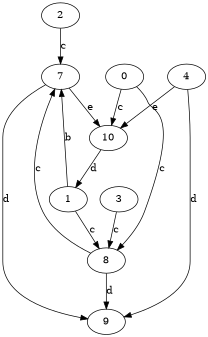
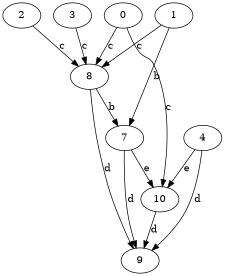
(61, 43) -> (53, 44)
(90, 166) -> (151, 226)
(38, 169) -> (112, 107)
